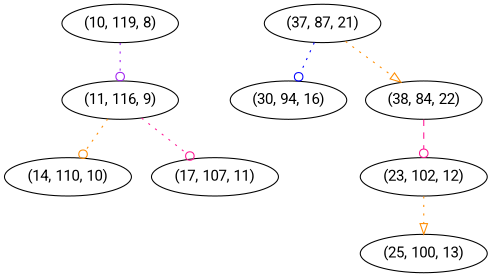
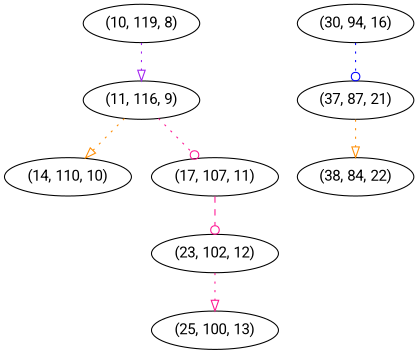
(120, 58) -> (141, 57)
(307, 58) -> (356, 58)
(424, 134) -> (215, 211)
(97, 135) -> (109, 134)
(424, 210) -> (215, 287)
